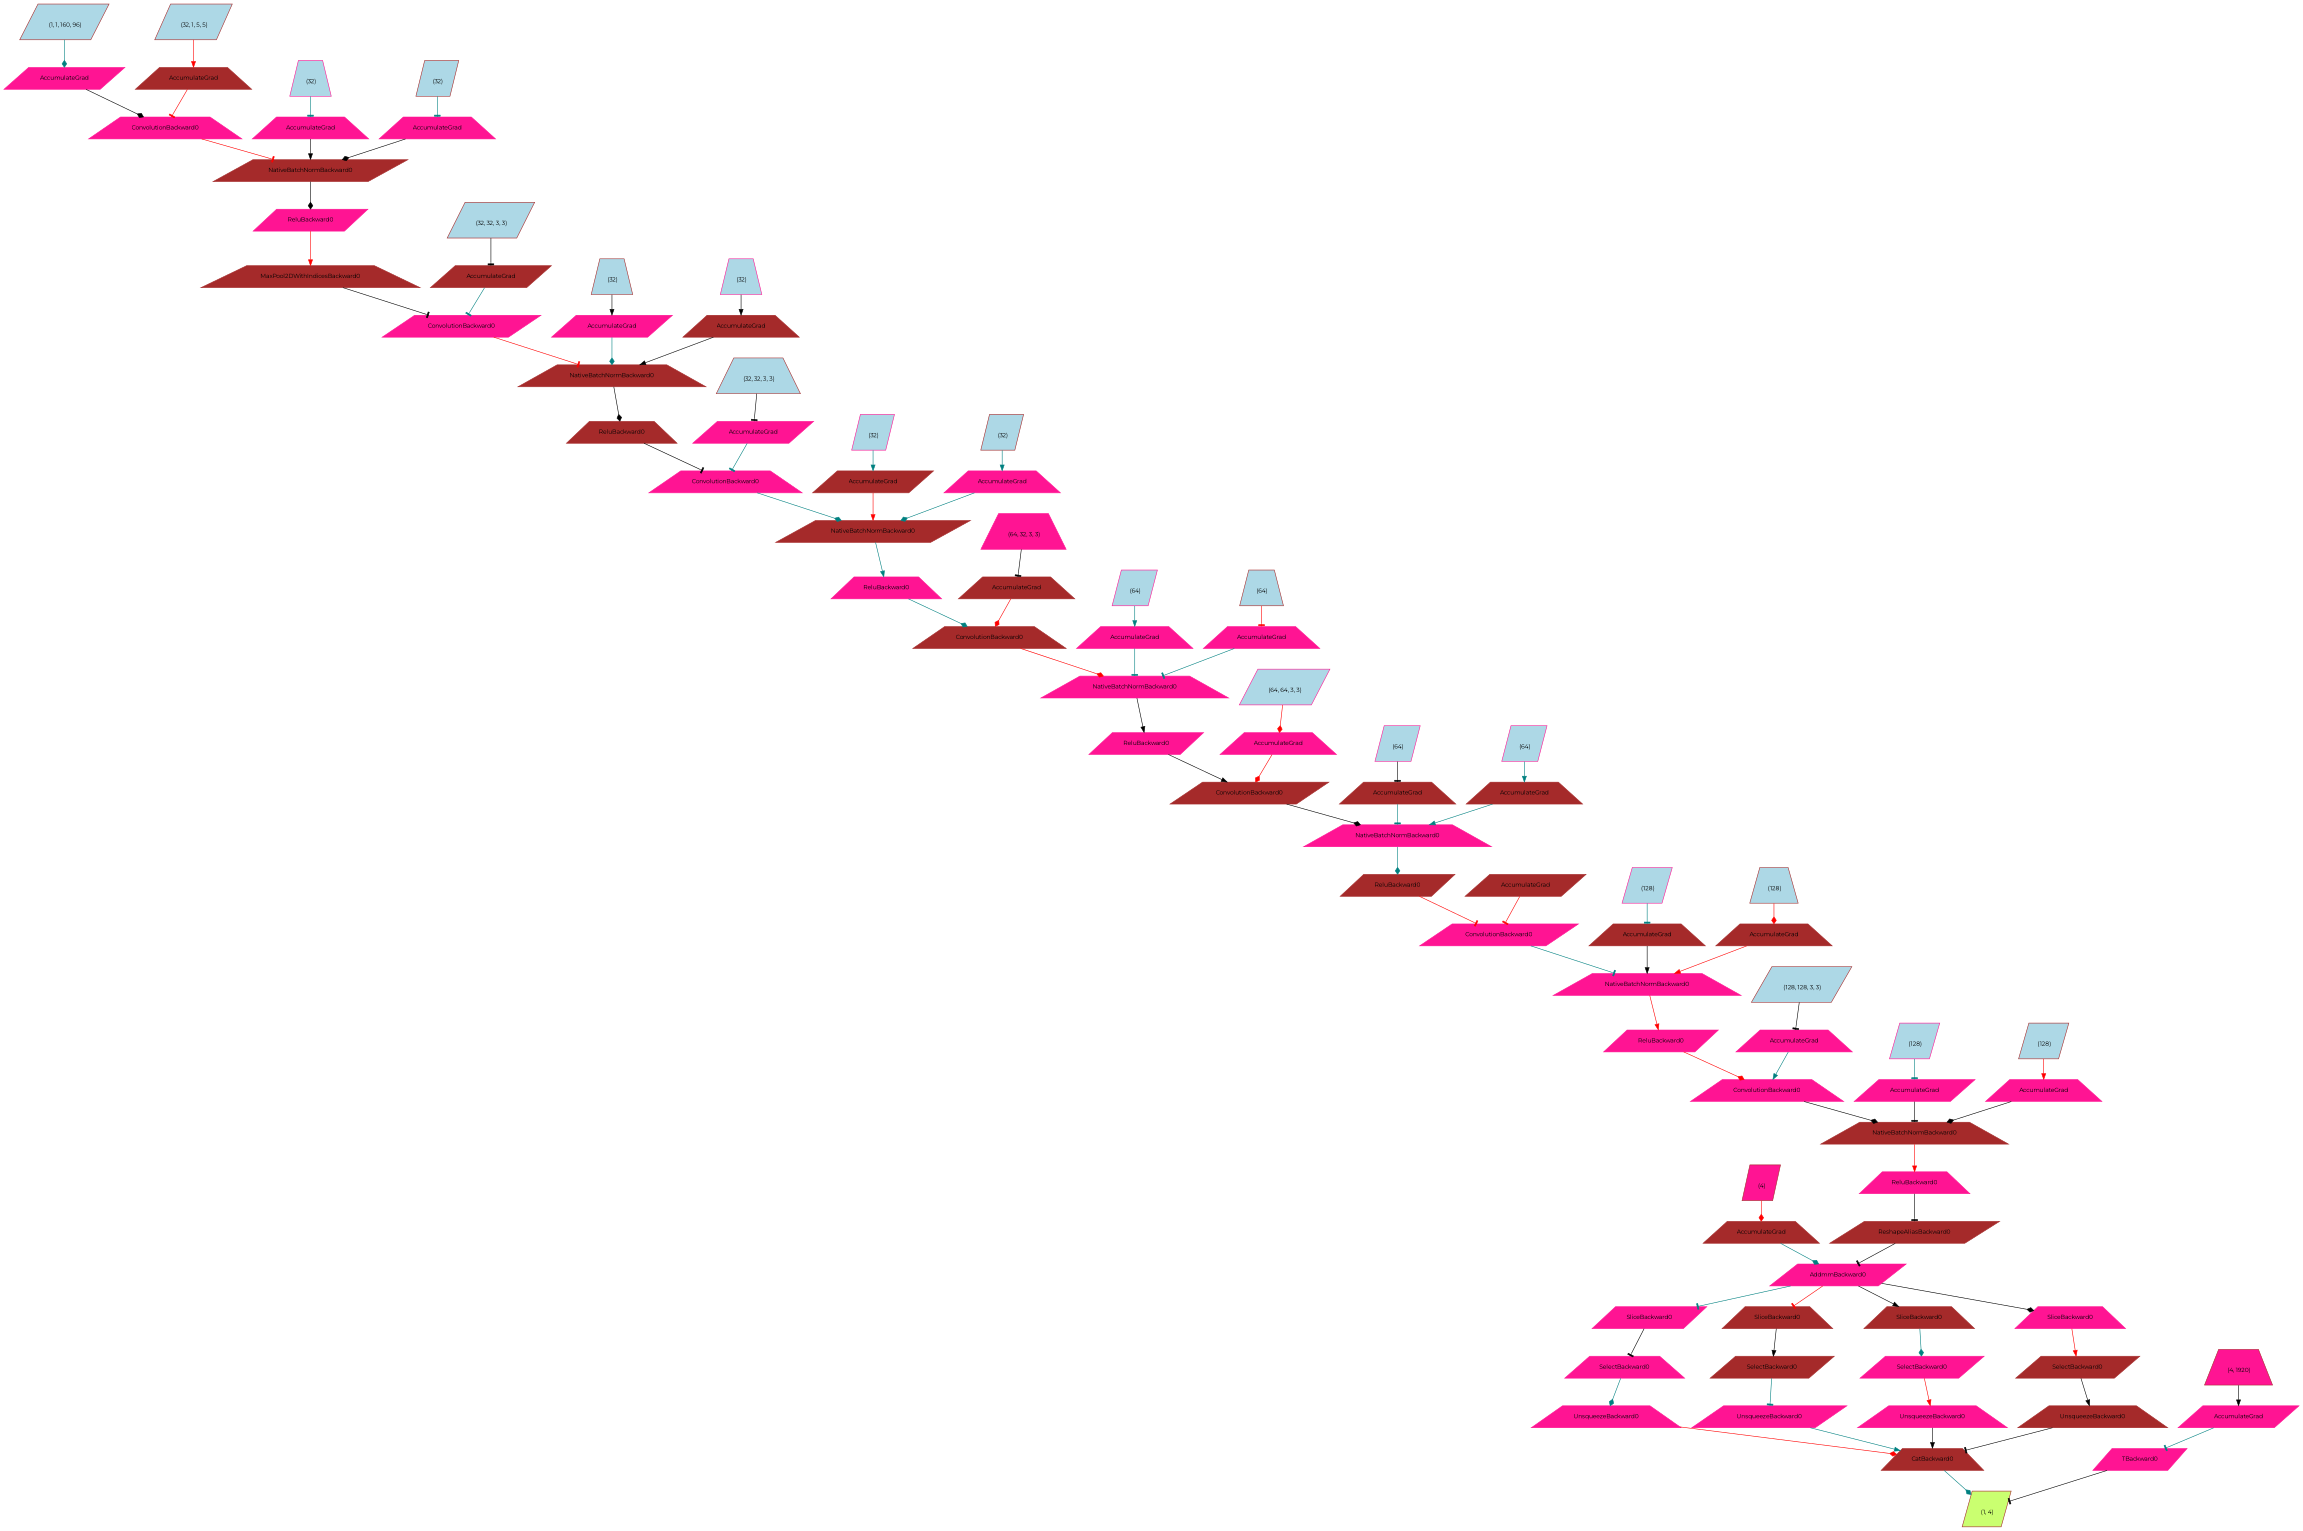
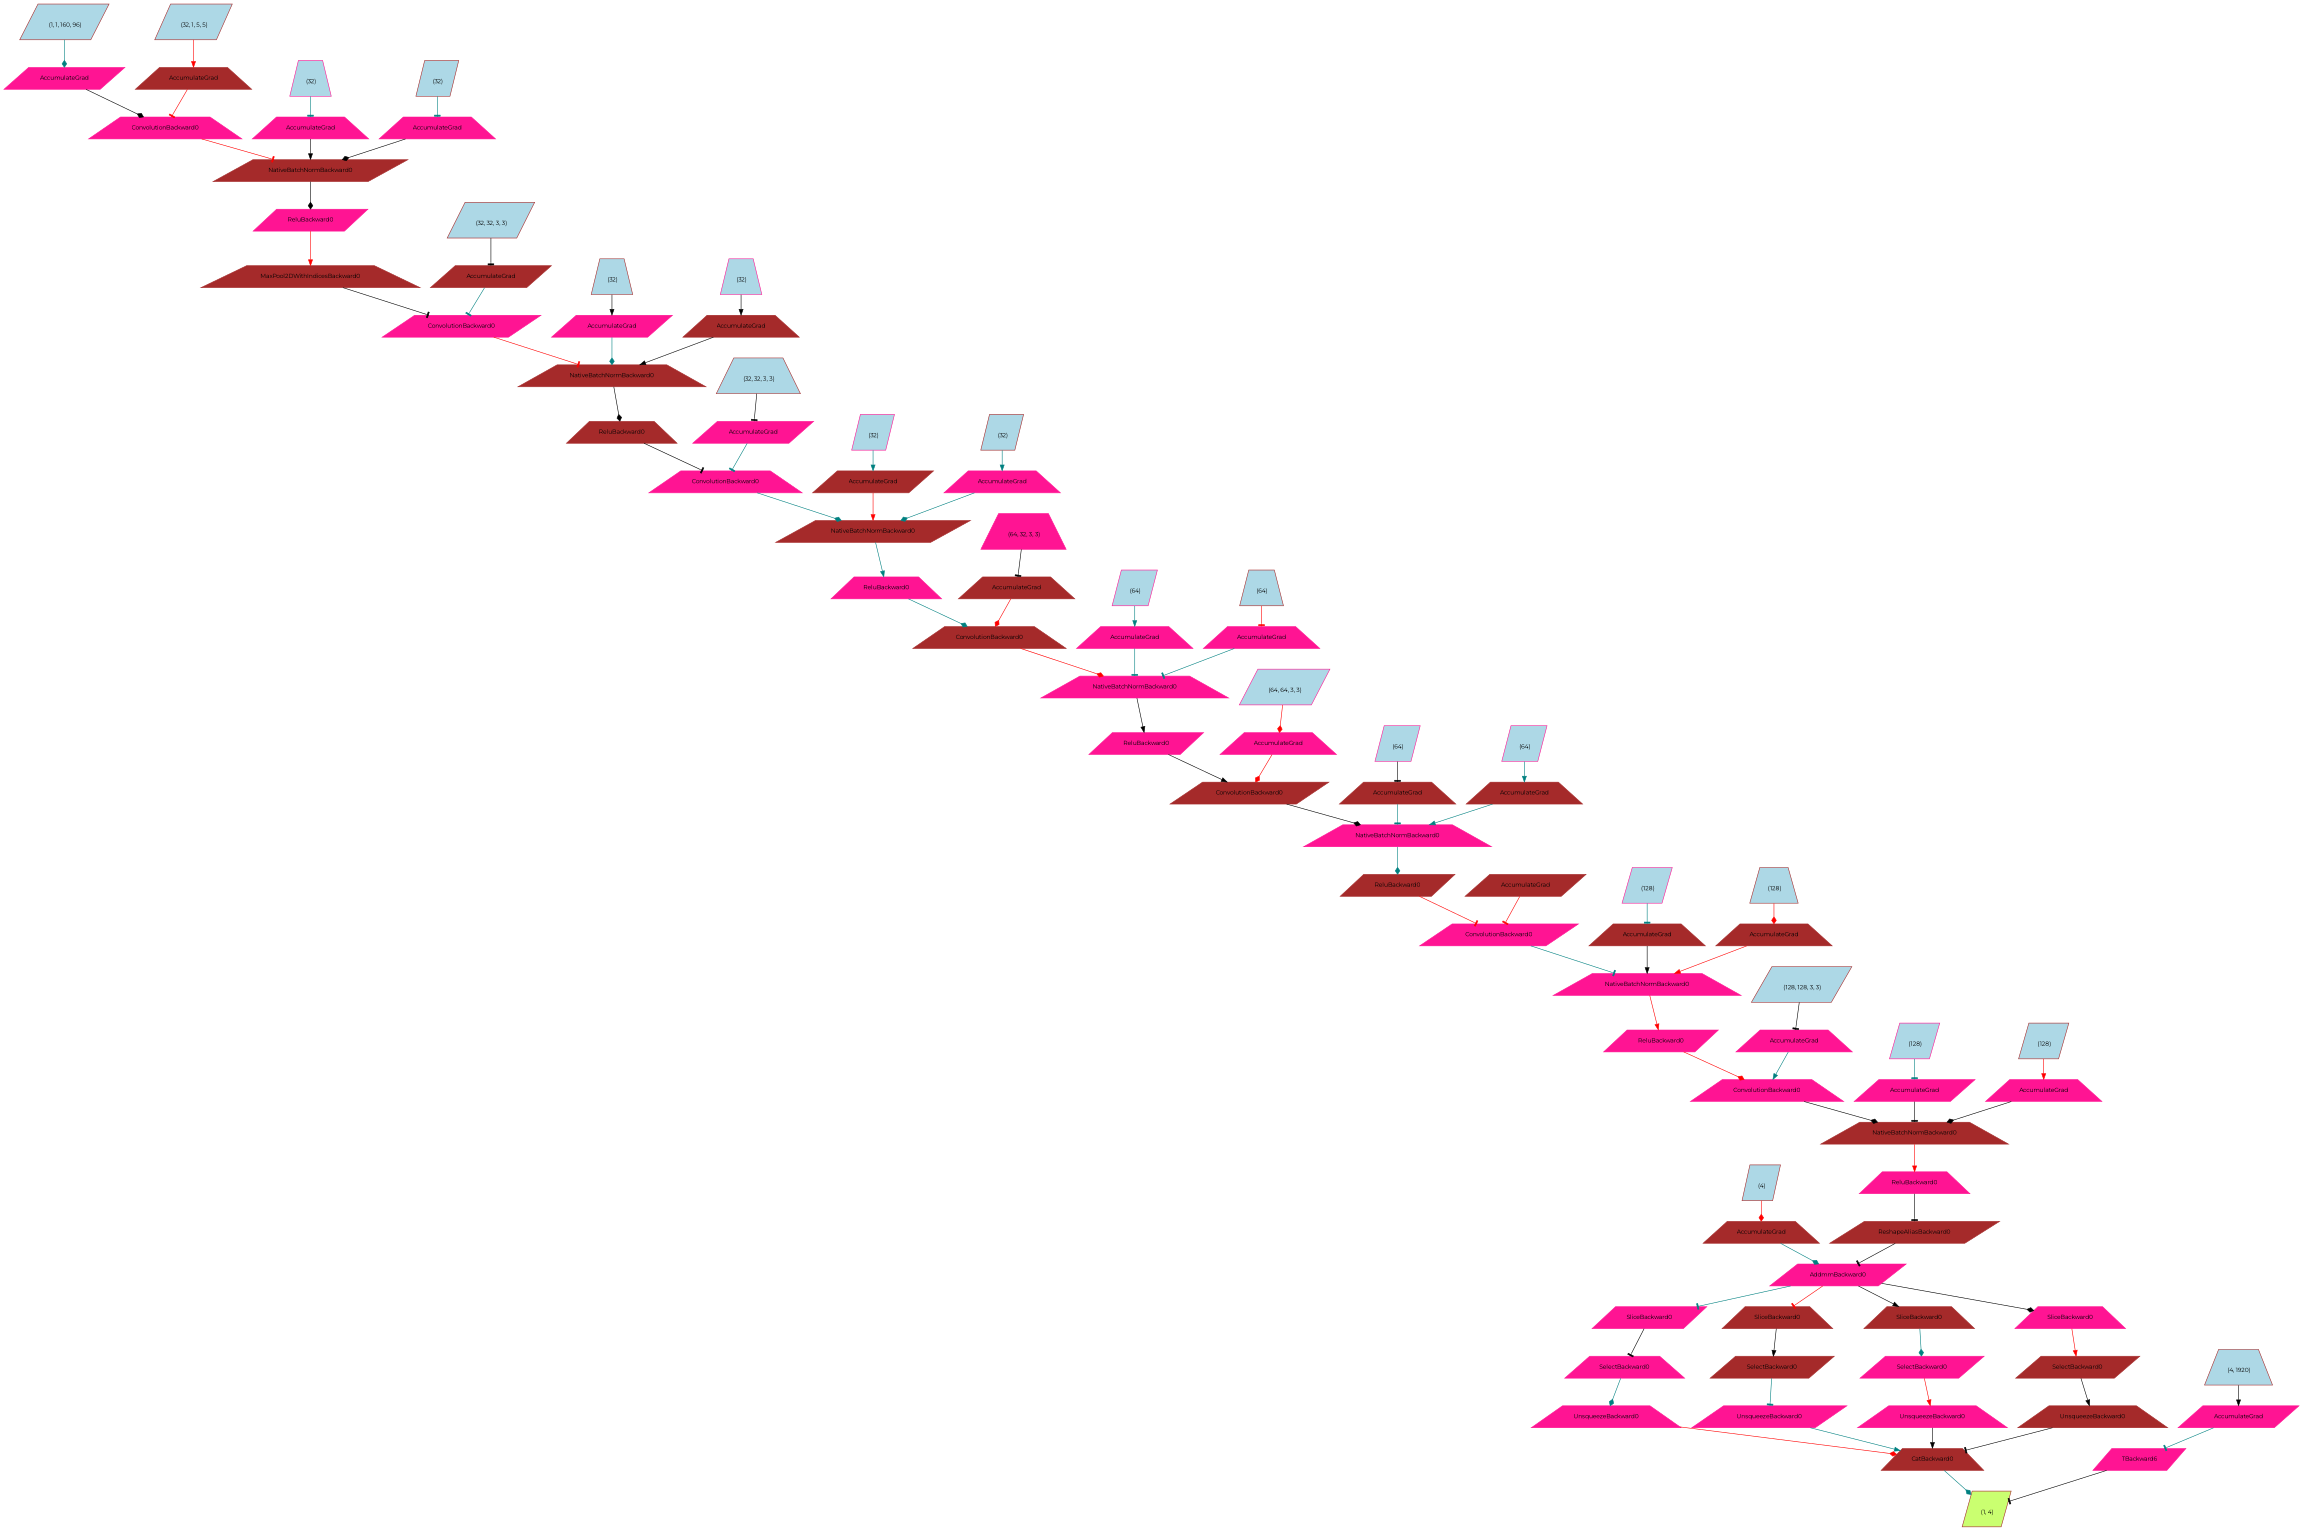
(1761, 1183) -> (1761, 1183)
(2239, 1367) -> (2239, 1367)
(2140, 1459) -> (2139, 1459)
